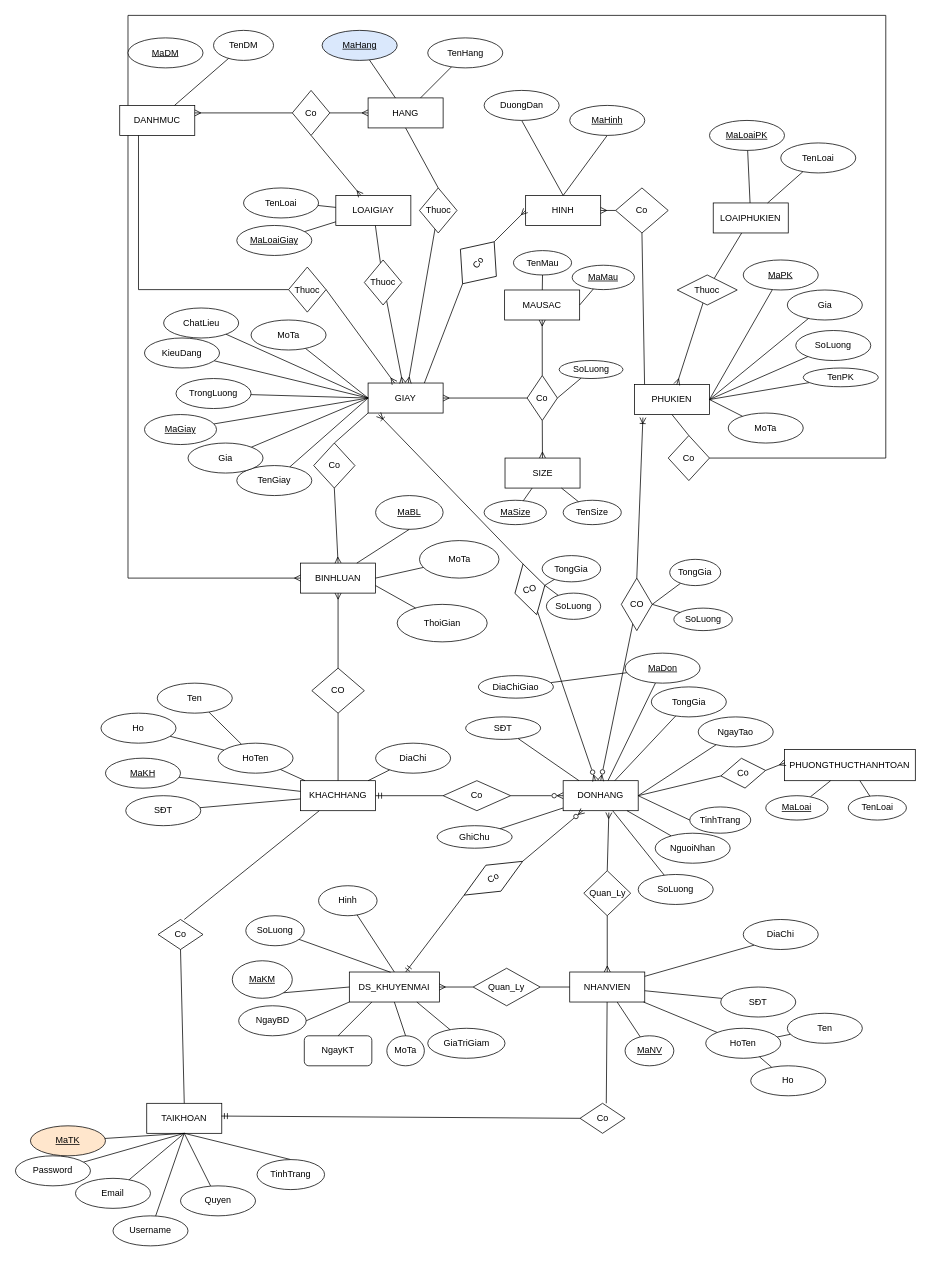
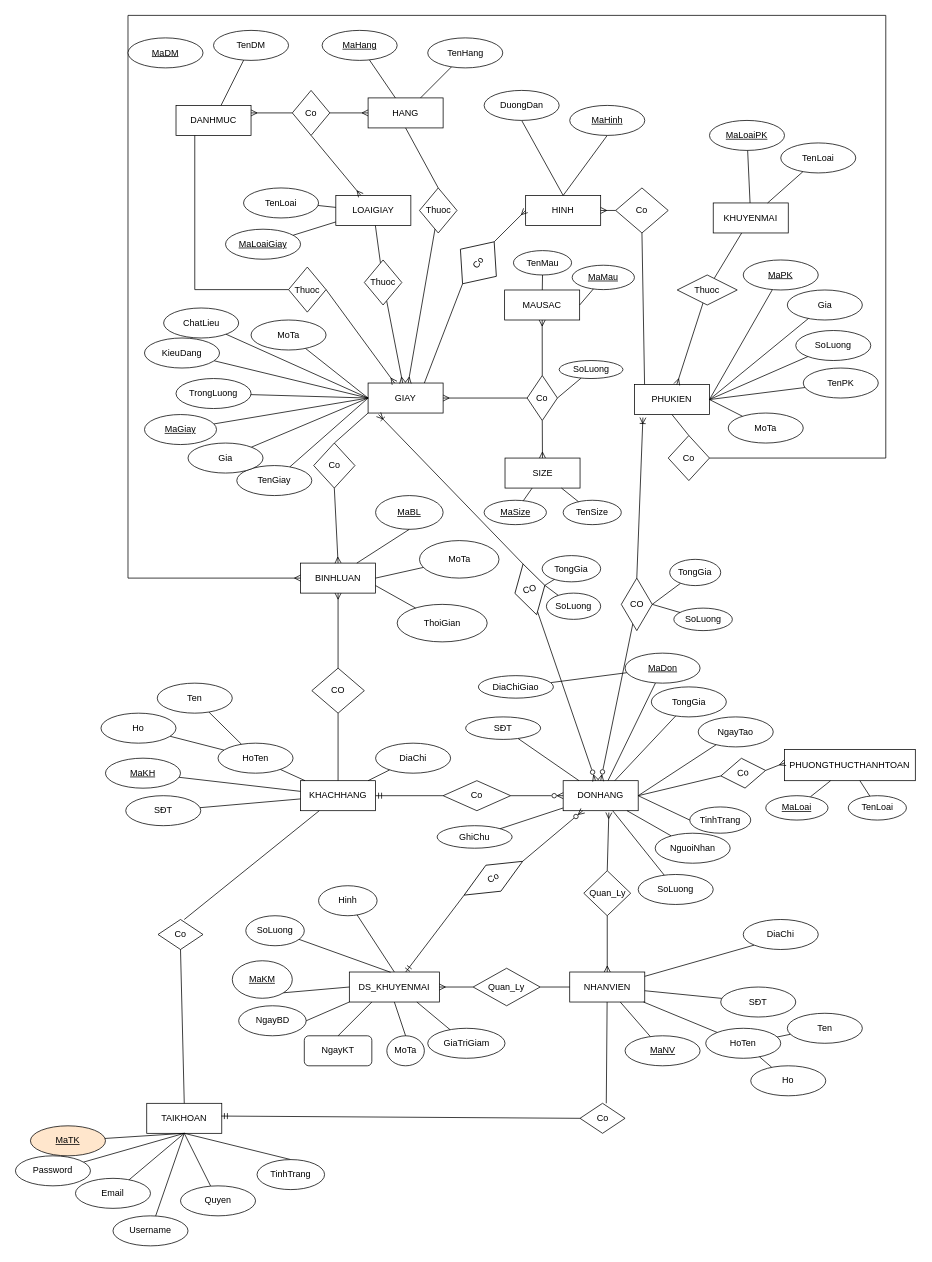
(243, 45) -> (251, 45)
(359, 45) -> (359, 45)
(157, 120) -> (213, 120)
(750, 218) -> (750, 218)
(274, 240) -> (263, 244)
(840, 377) -> (840, 383)
(649, 1050) -> (662, 1050)
